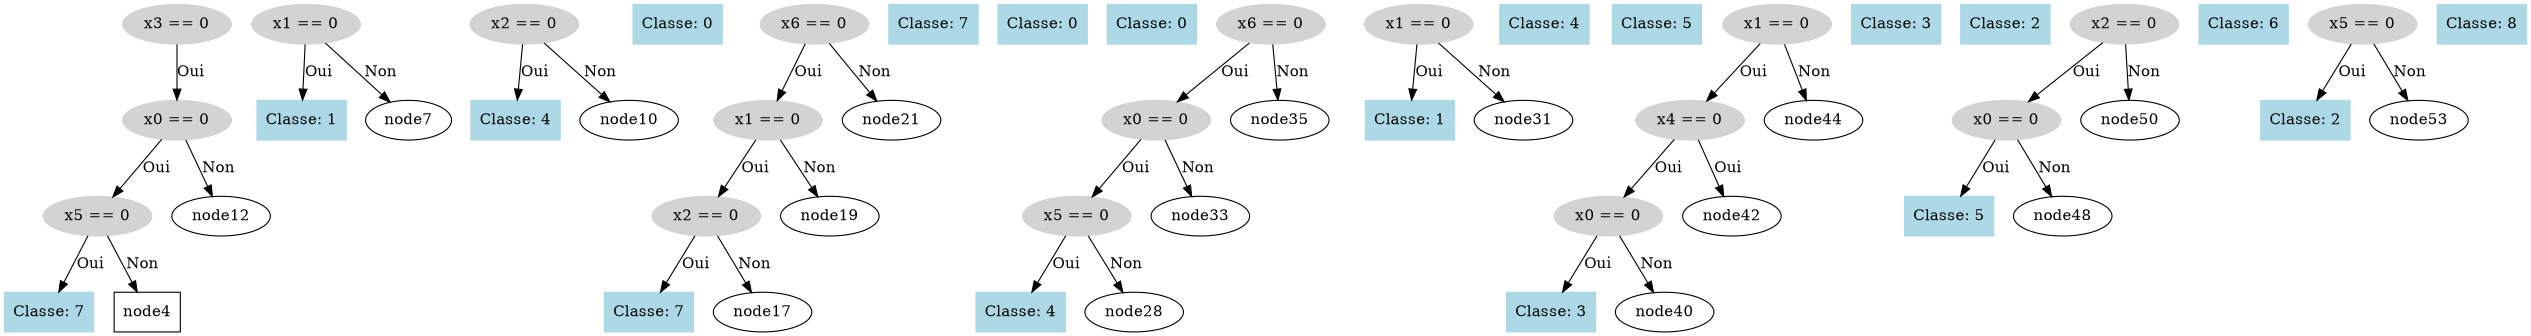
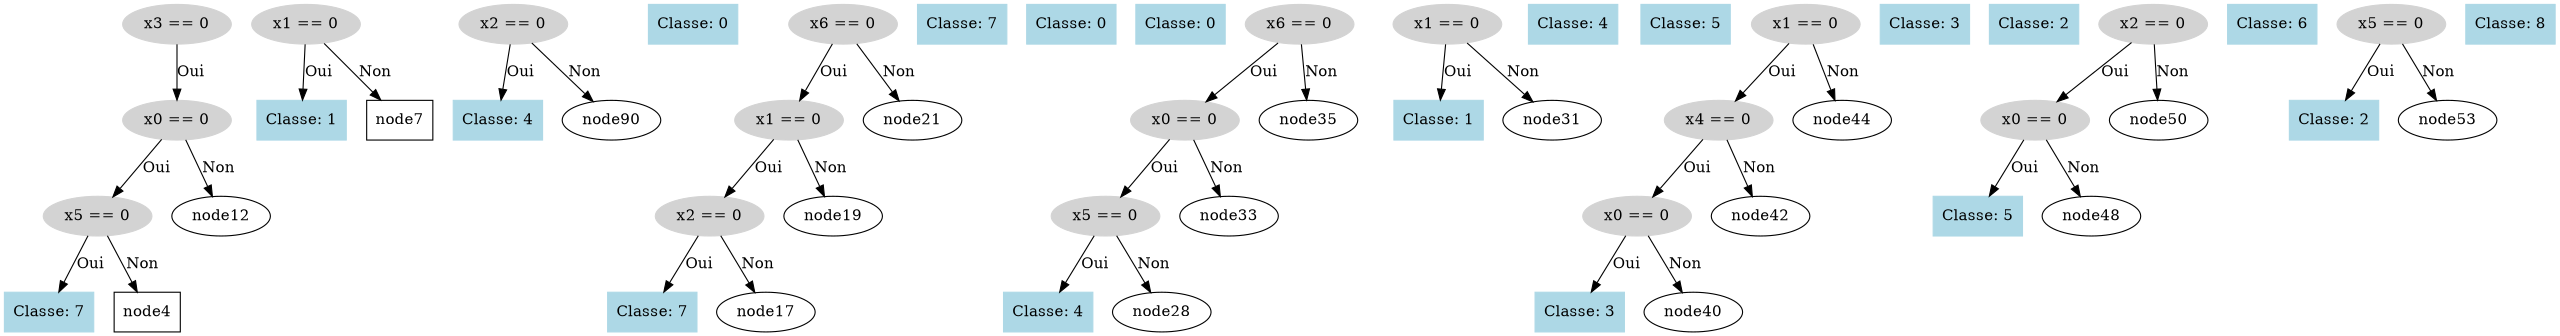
(409, 120) -> (400, 120)
(629, 120) -> (611, 120)
(1728, 168) -> (1759, 168)
